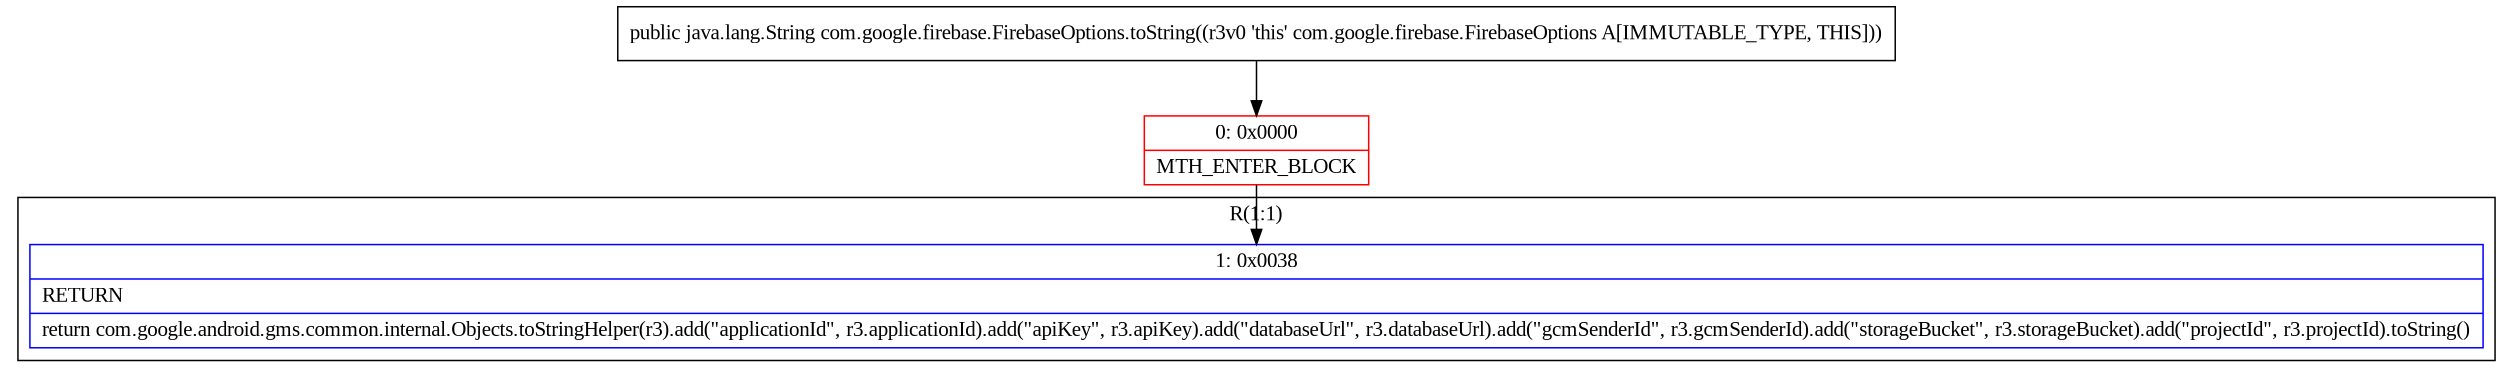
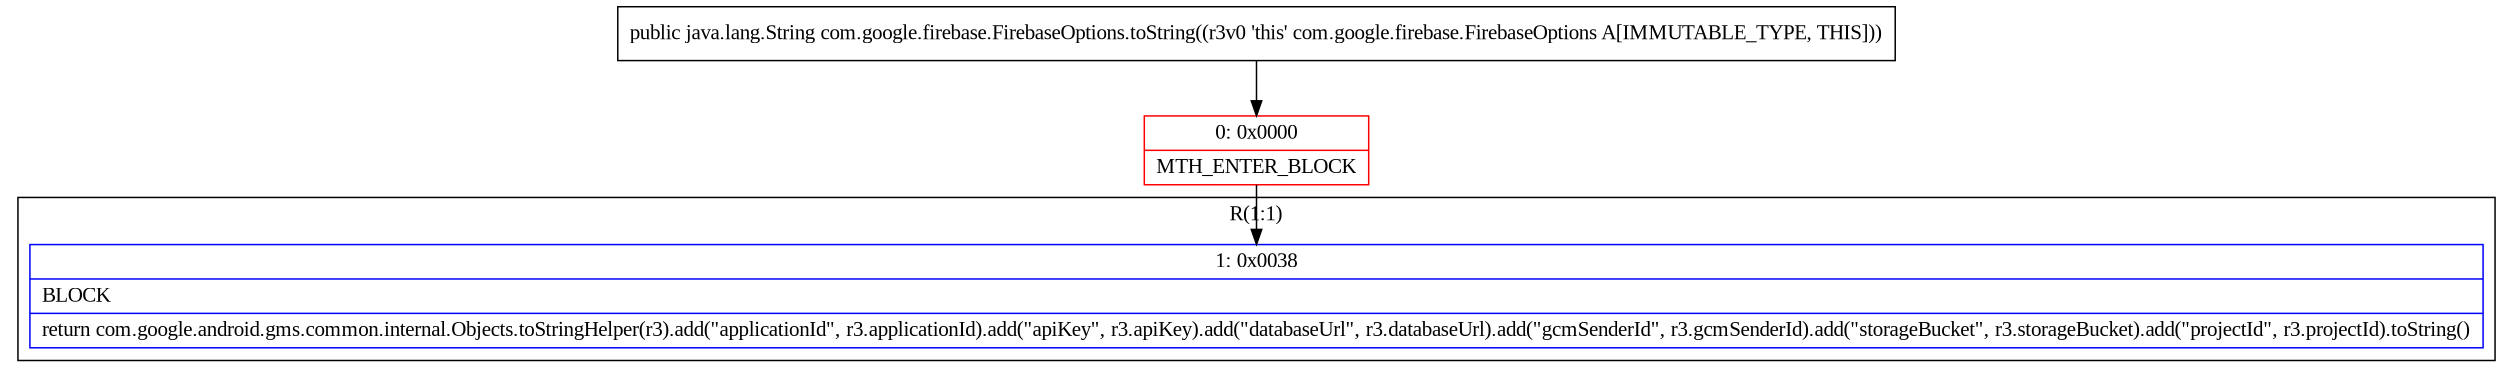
(83, 295) -> (76, 295)
